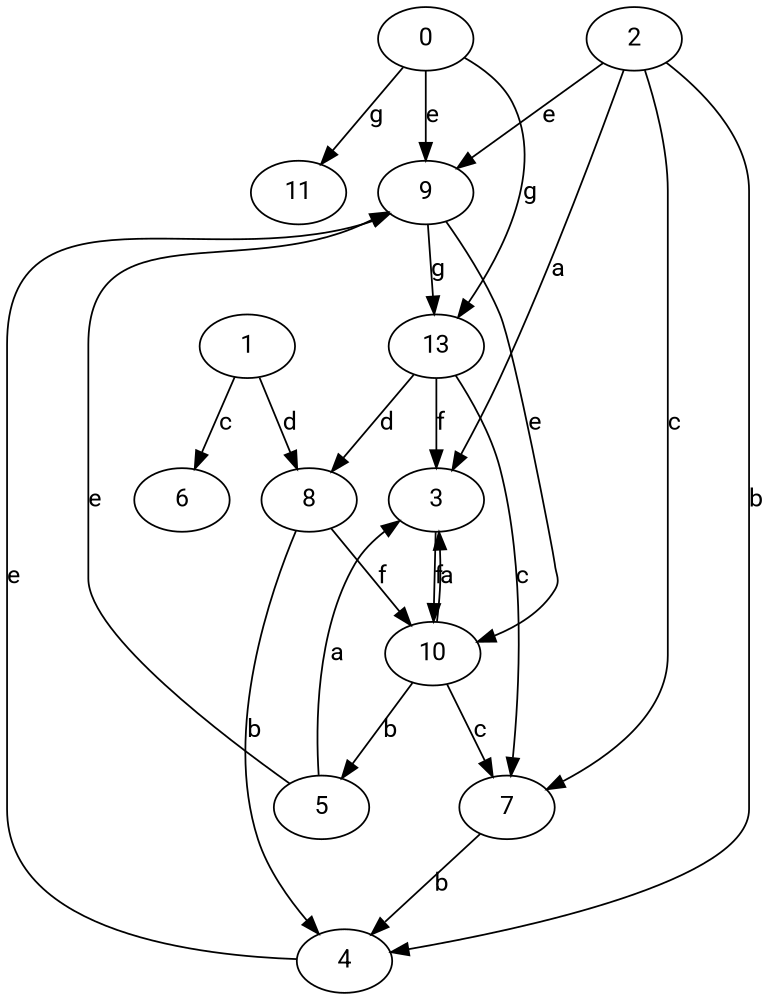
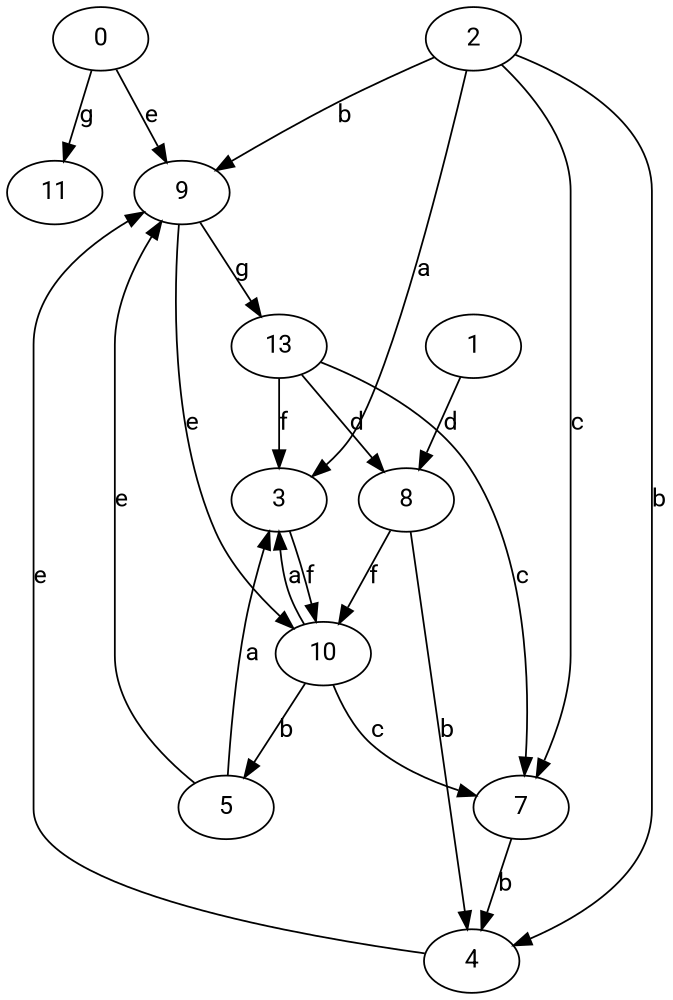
(549, 116) -> (344, 116)
(523, 174) -> none
(182, 500) -> none
